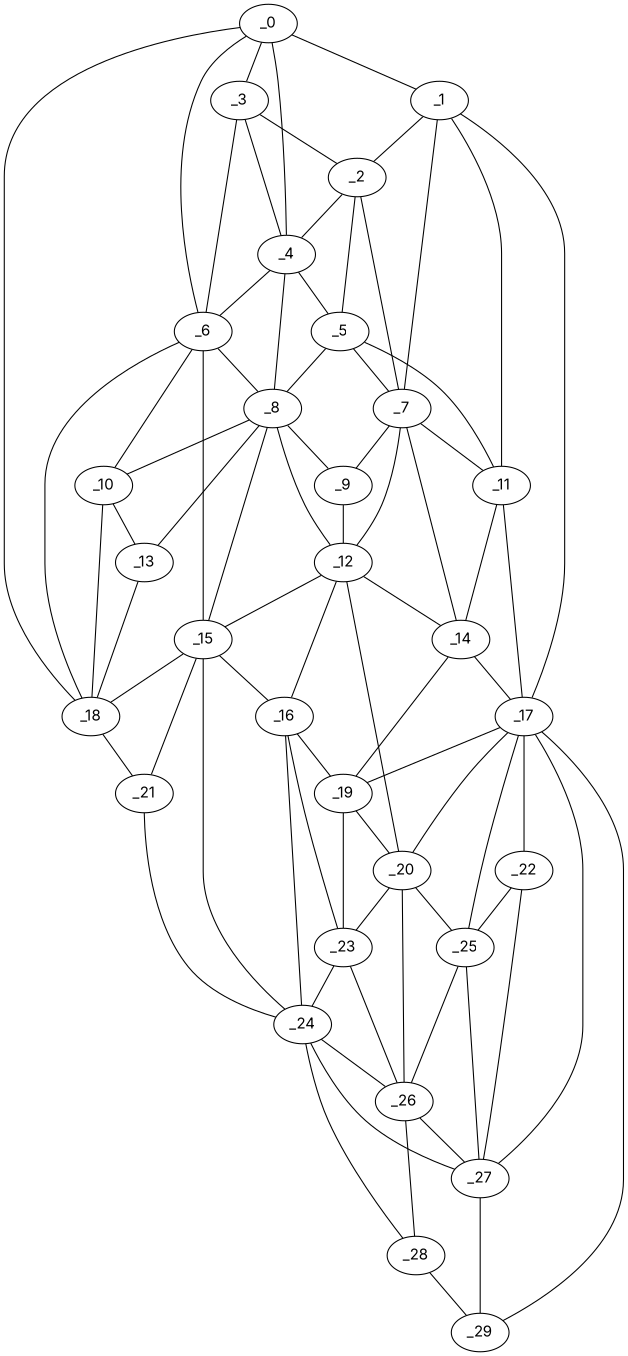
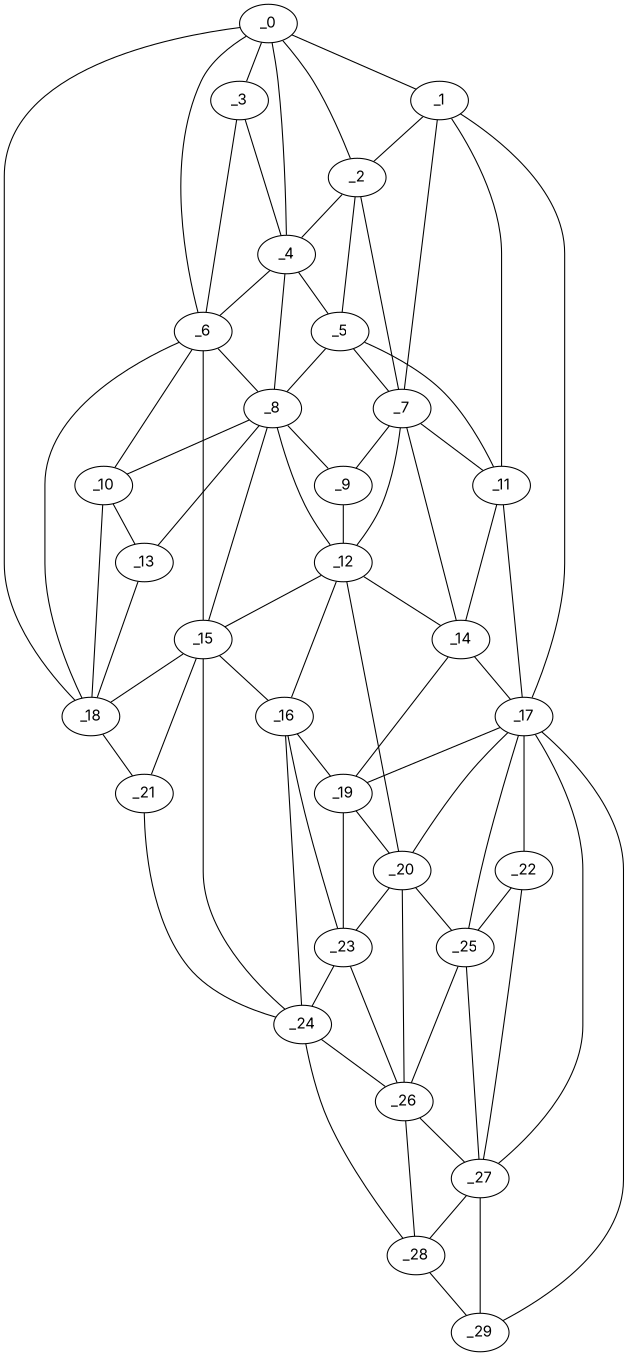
(298, 139) -> (322, 97)
(368, 1123) -> (448, 1217)
